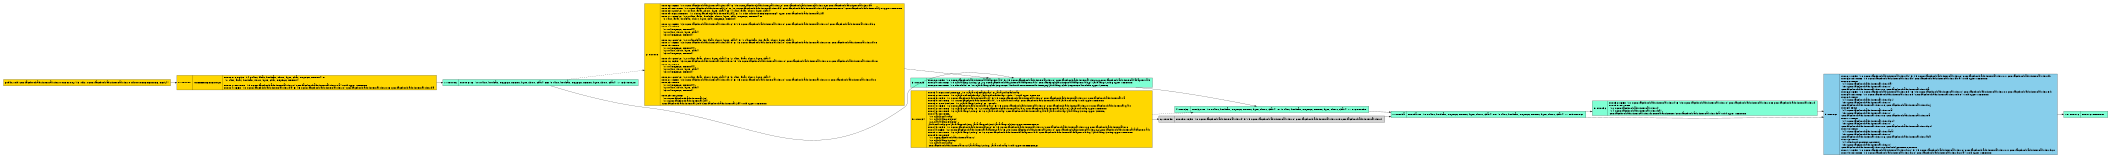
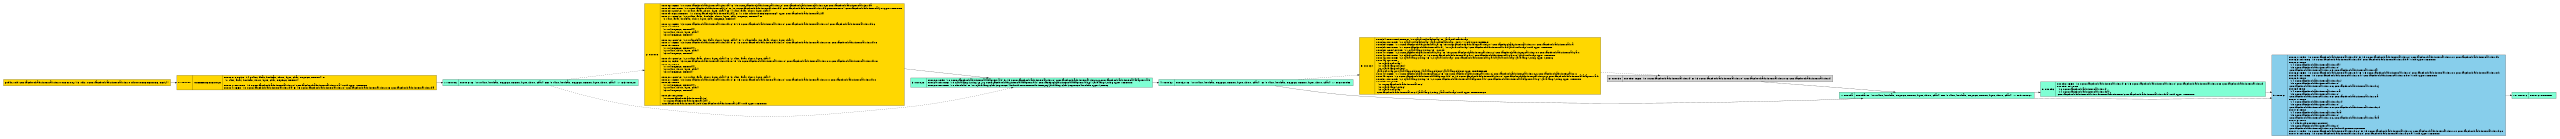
(1172, 113) -> (1328, 77)
(1155, 119) -> (1629, 74)
(791, 138) -> (781, 116)
